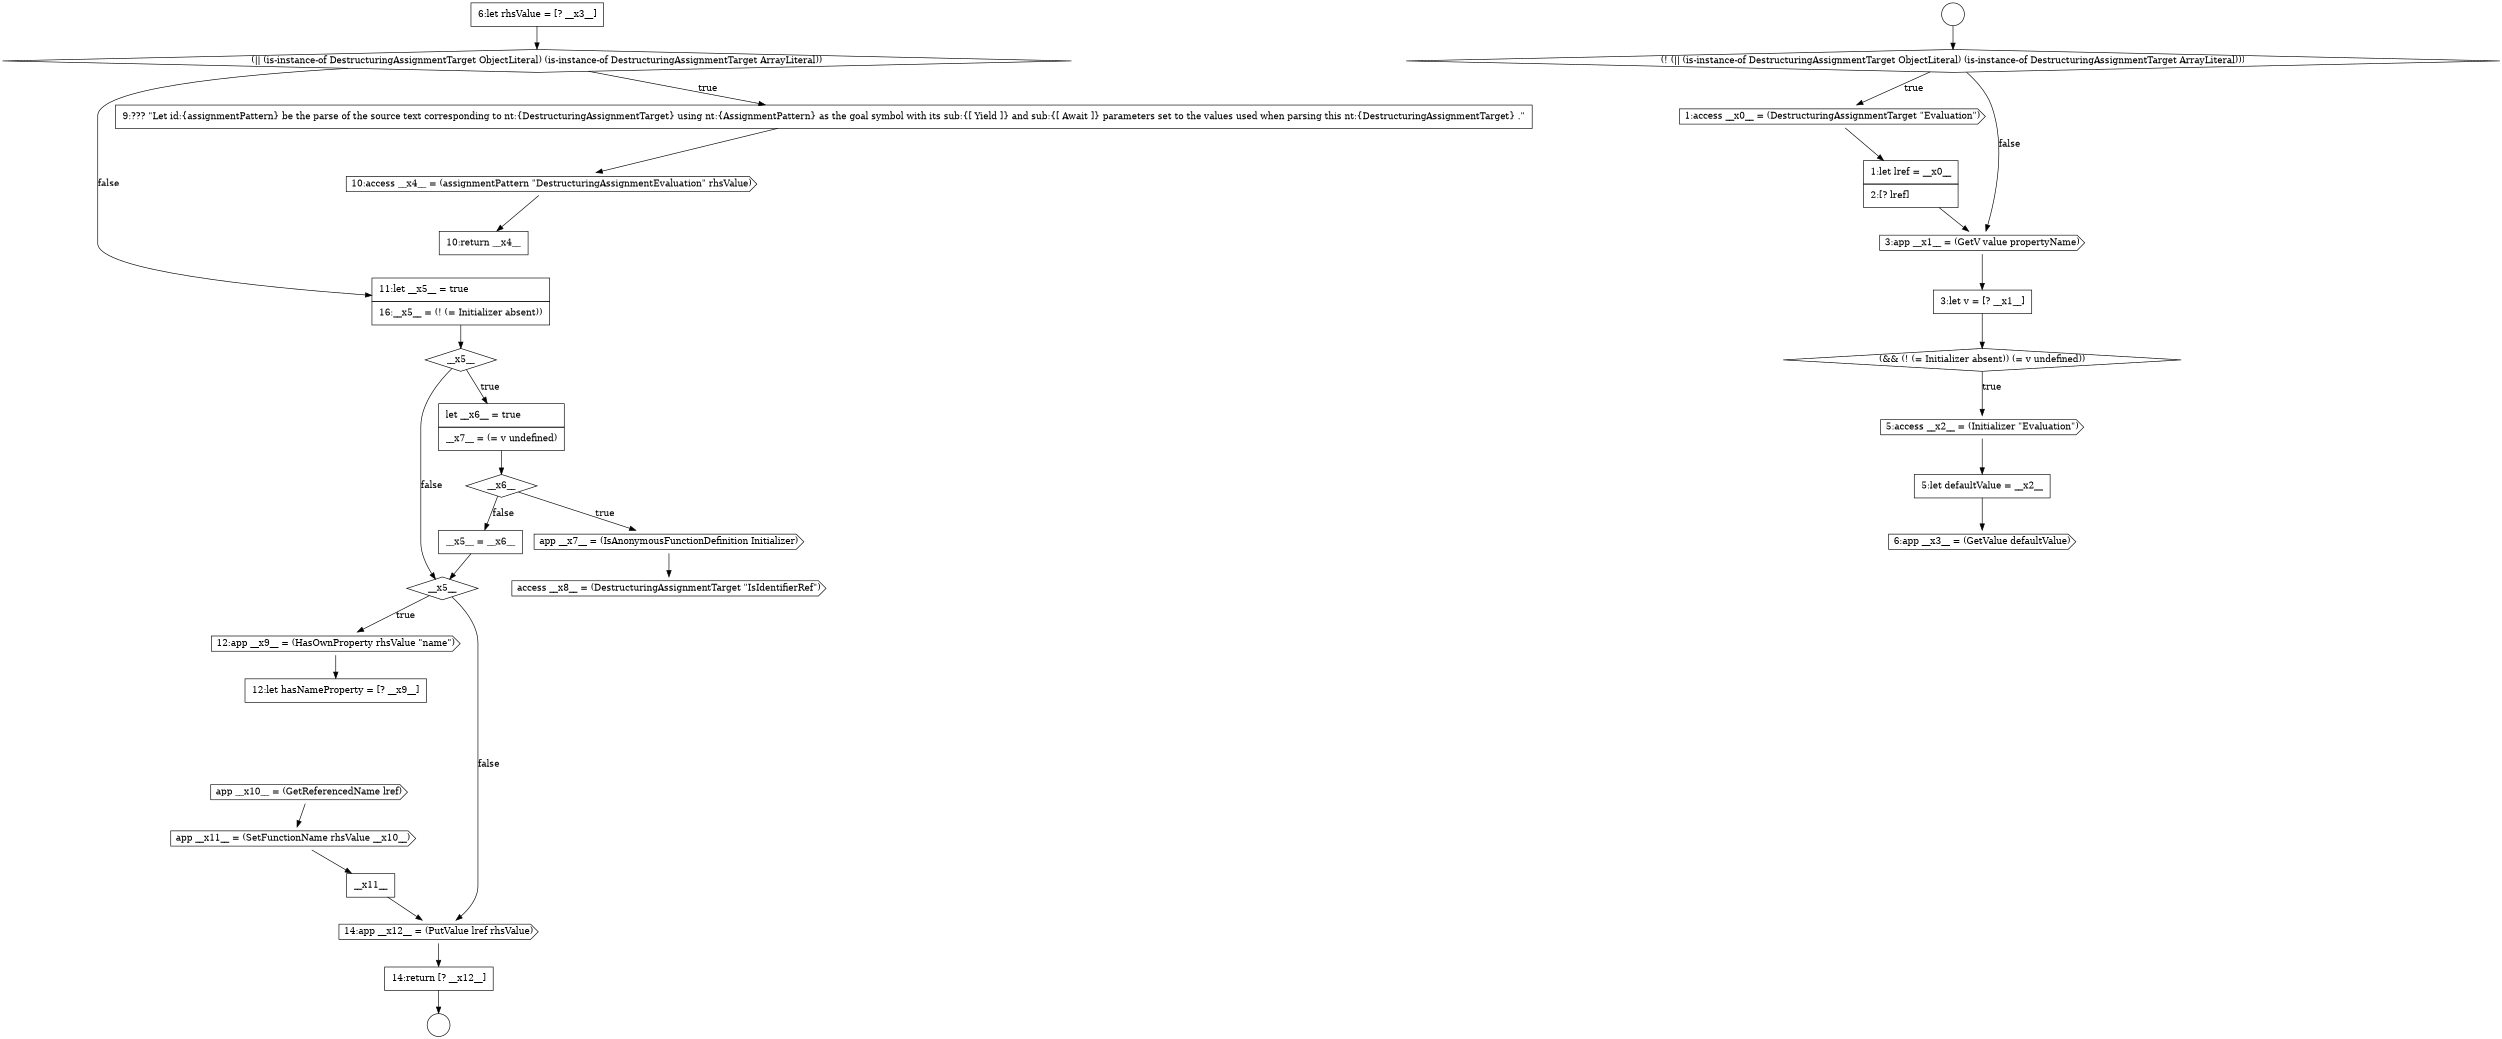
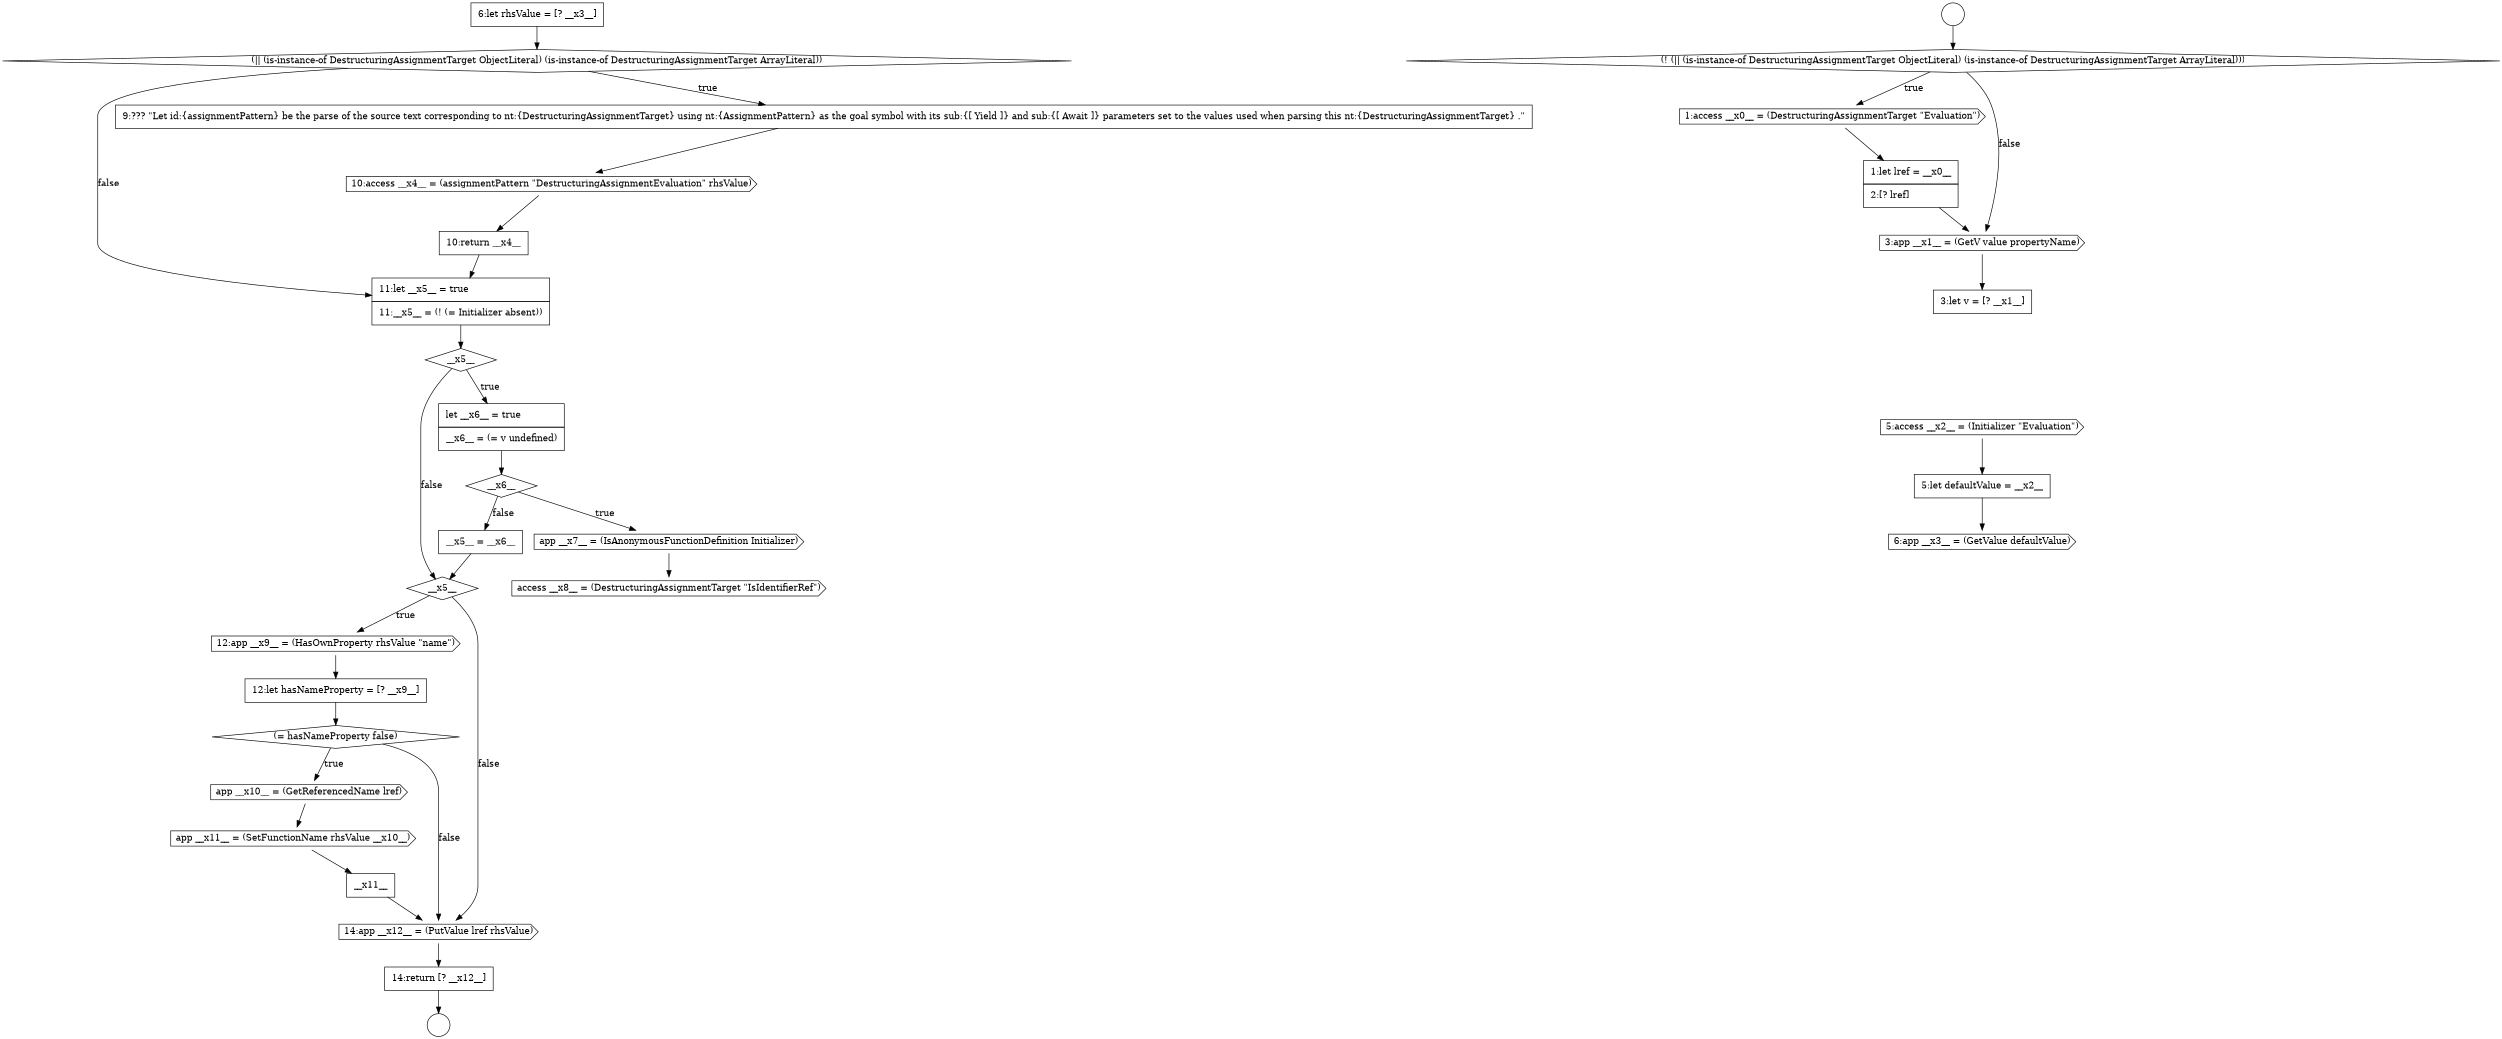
none -> (476, 263)
(461, 313) -> (461, 313)
(1982, 360) -> none
(501, 439) -> (501, 439)
none -> (336, 737)
